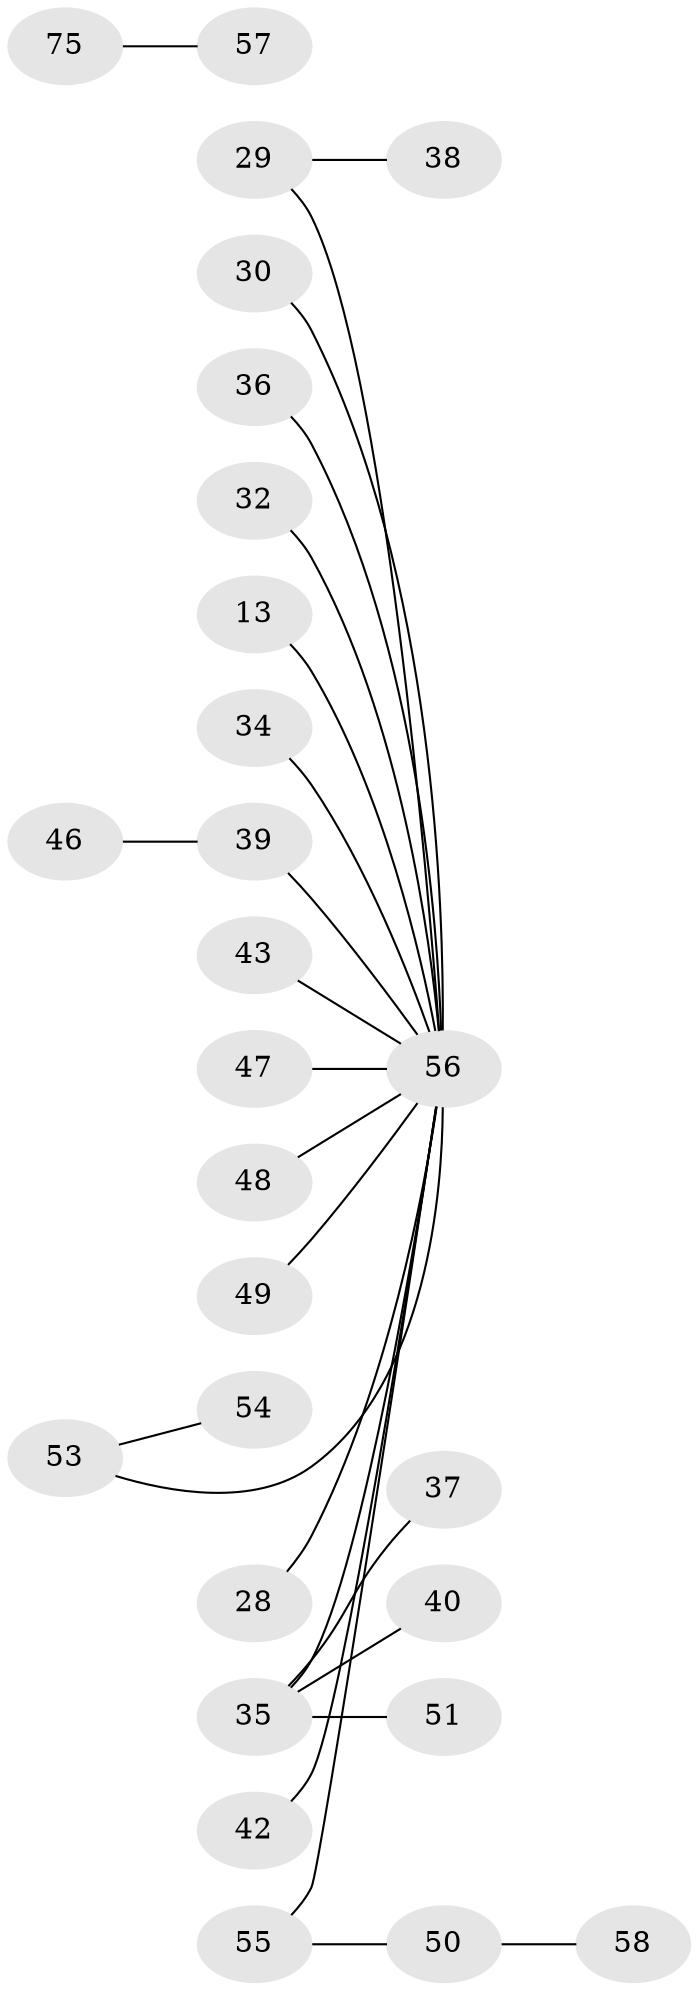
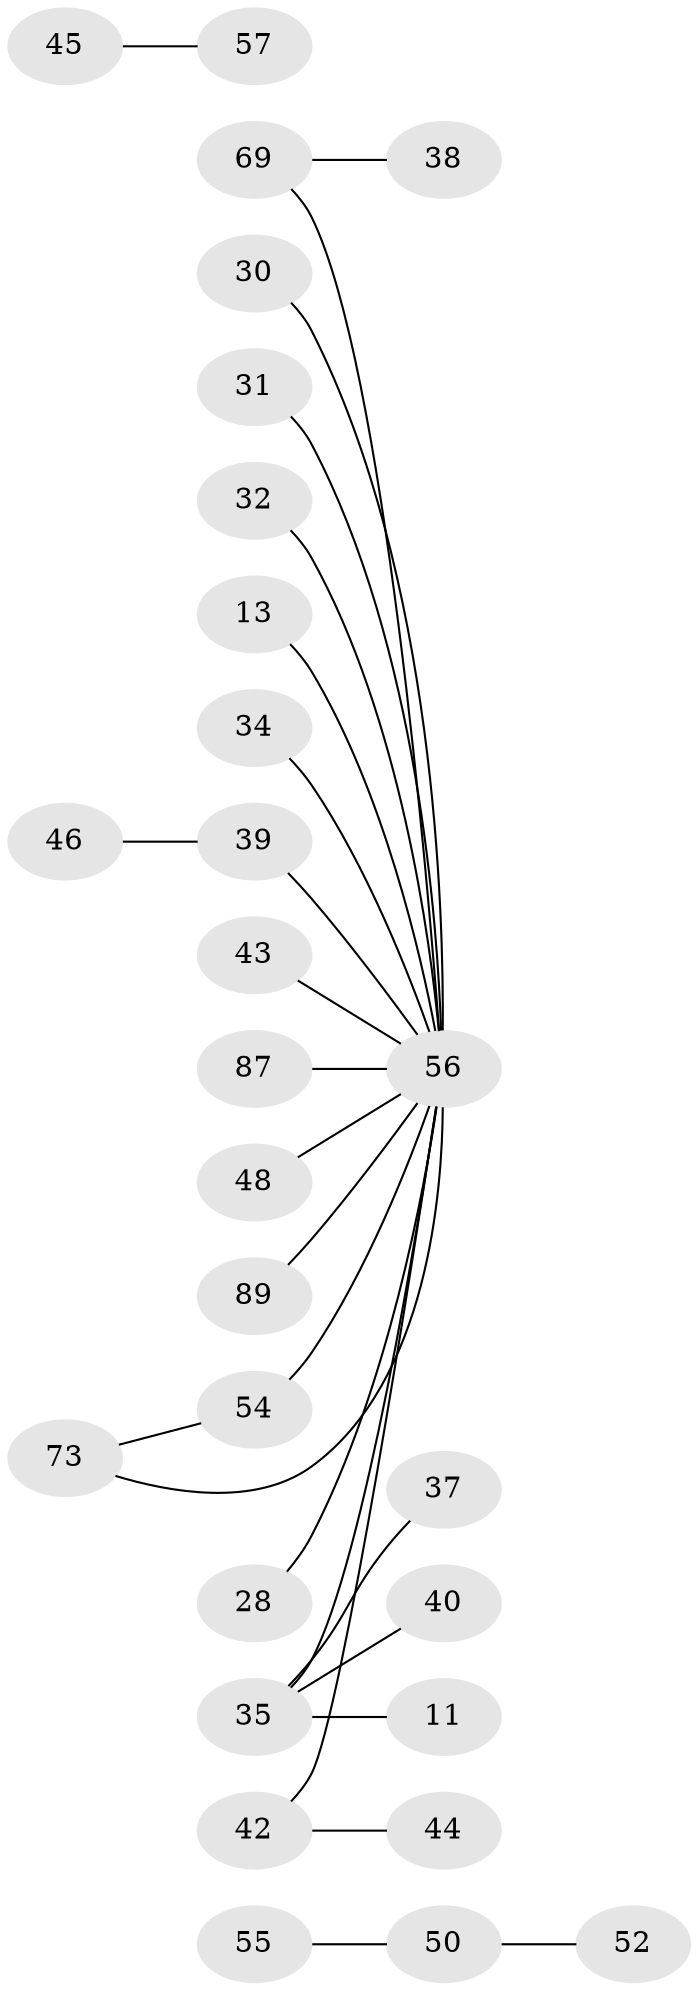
(65, 46) -> (65, 46)
(255, 160) -> (255, 160)
(255, 387) -> (255, 387)
(255, 1069) -> (255, 1069)
(255, 1296) -> (255, 1296)
(65, 1458) -> (65, 1458)
(374, 1515) -> (370, 1249)
(444, 1717) -> (444, 1717)
none -> (444, 1831)
(633, 1944) -> (633, 1944)
